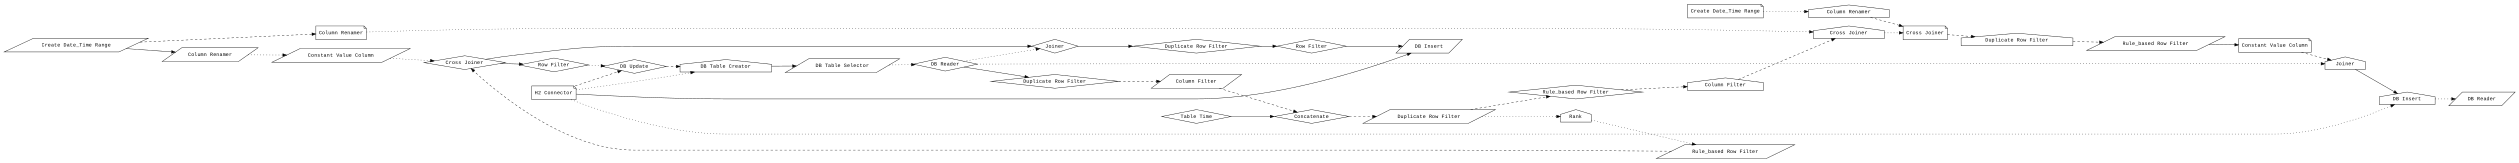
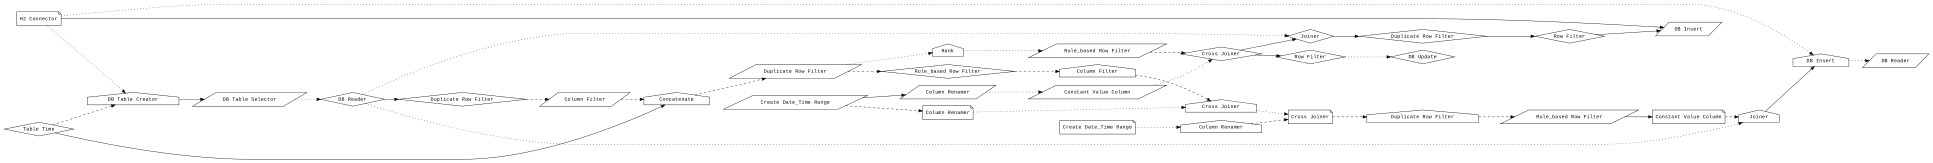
(671, 66) -> (82, 115)
(596, 79) -> none
(1312, 116) -> (677, 99)
